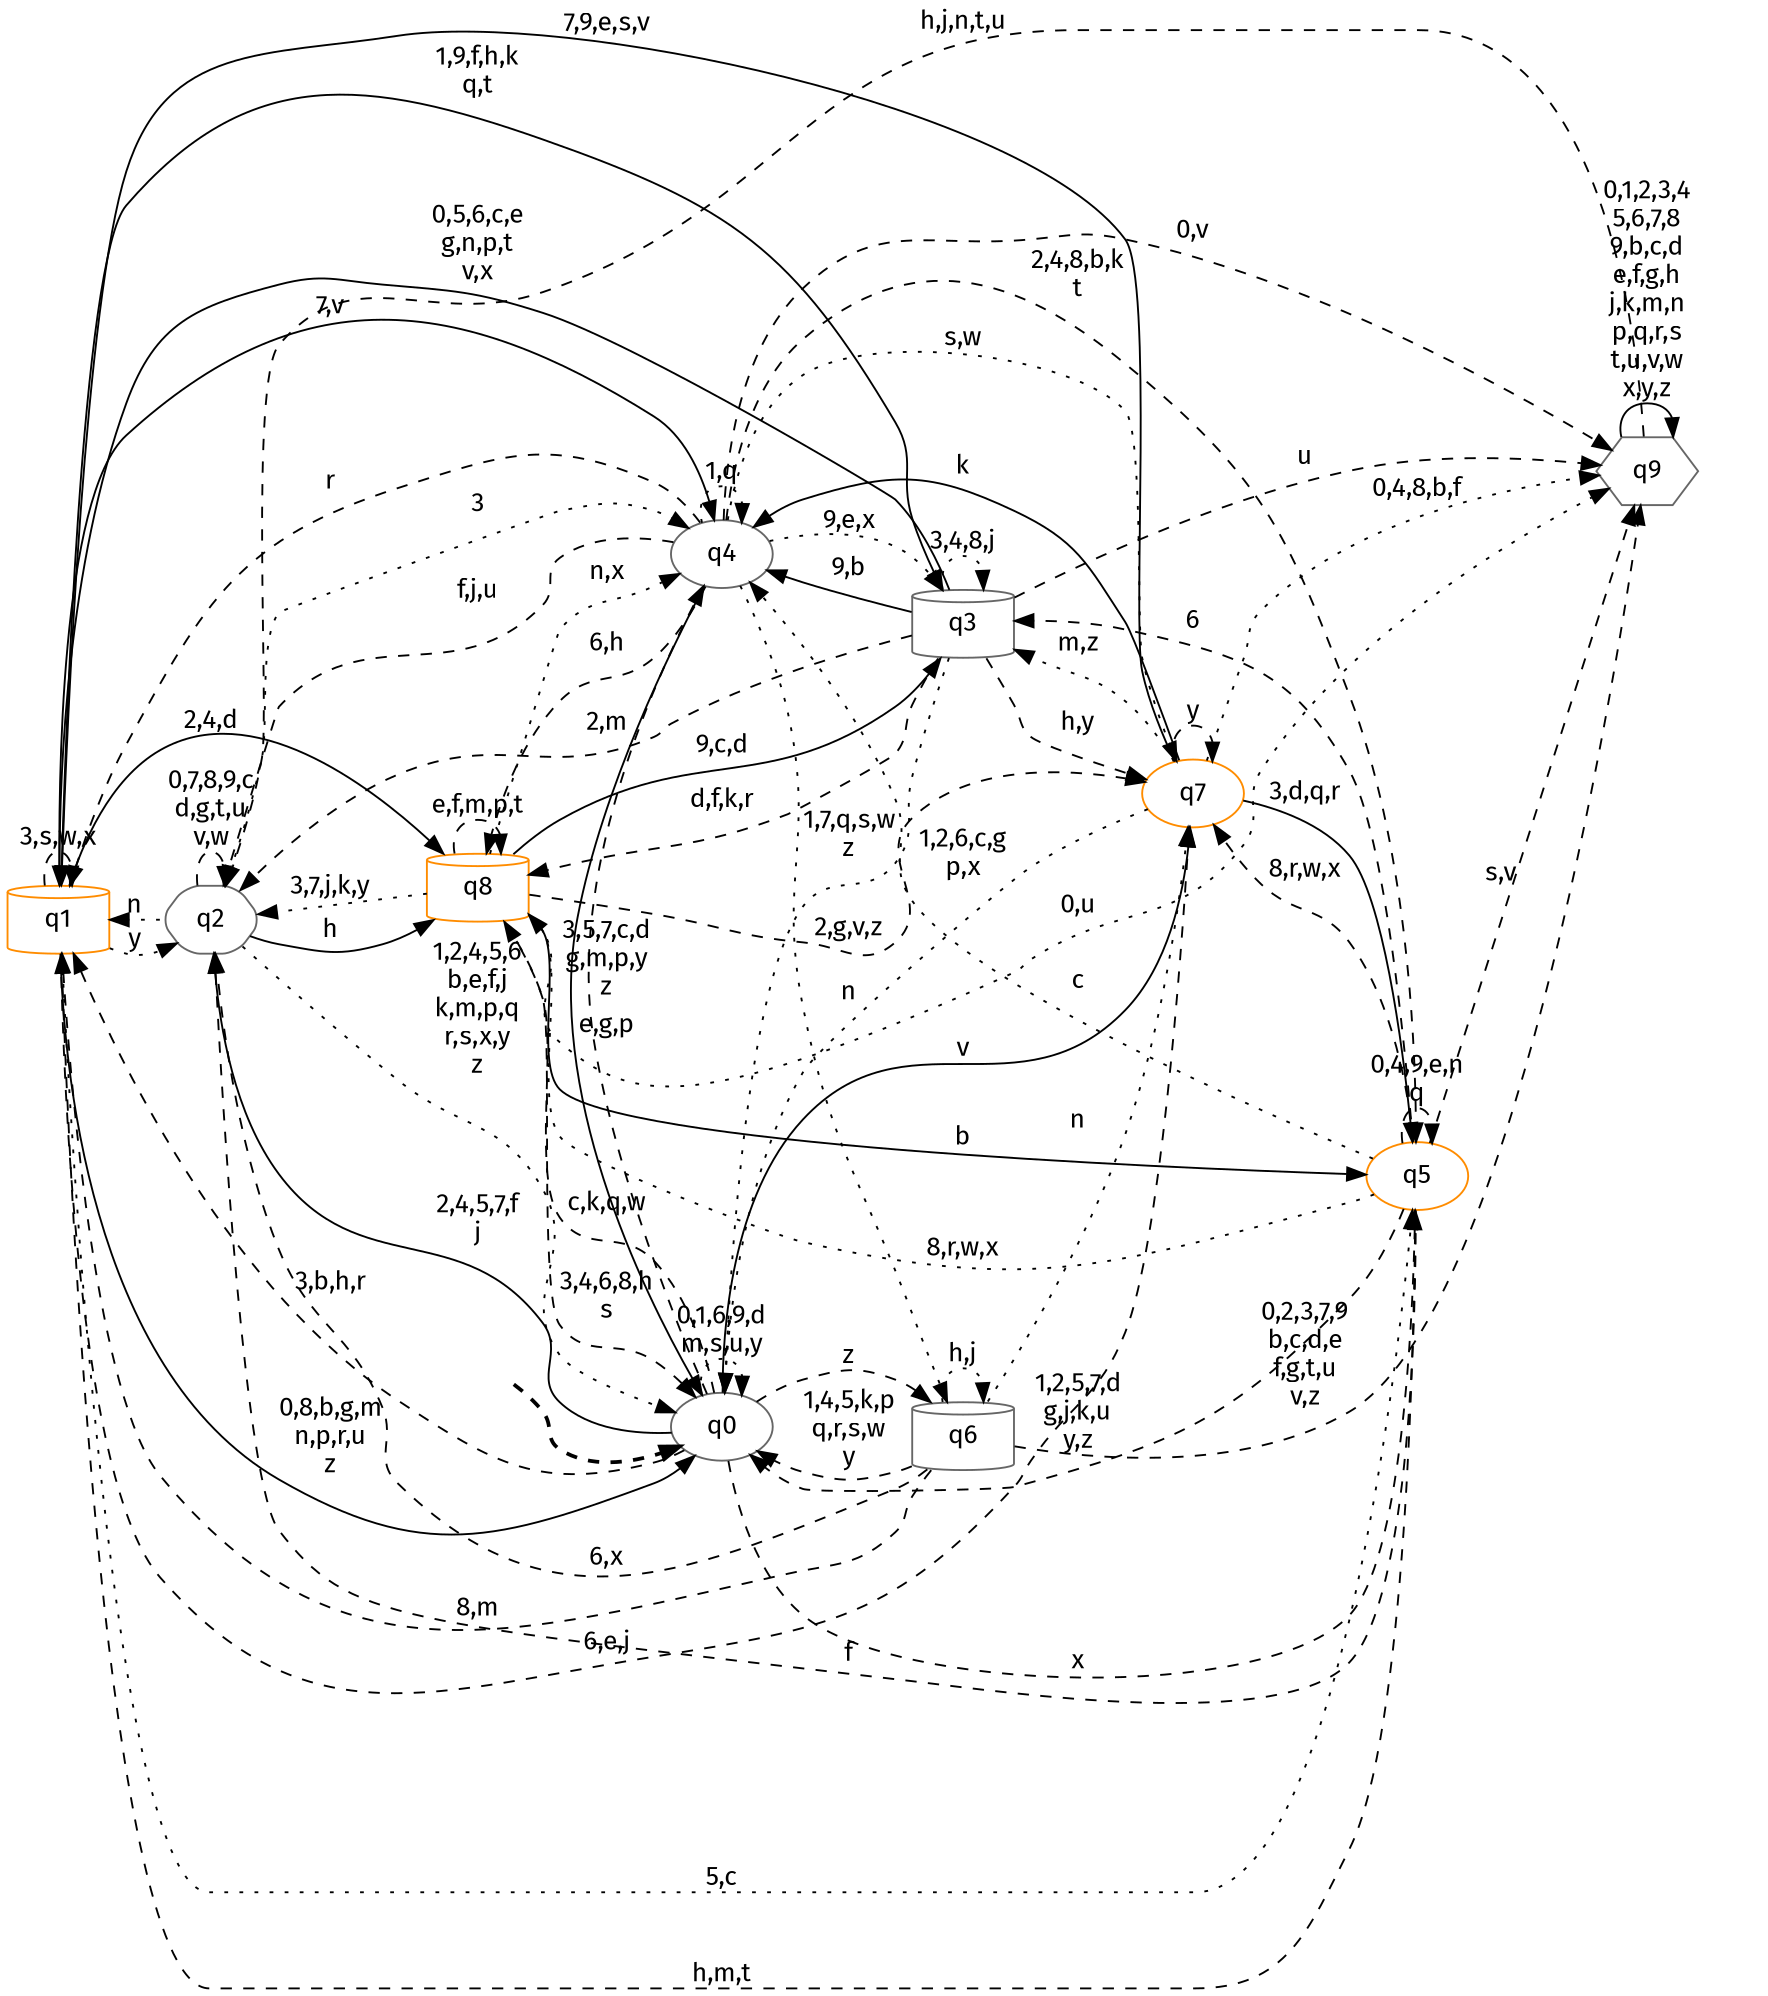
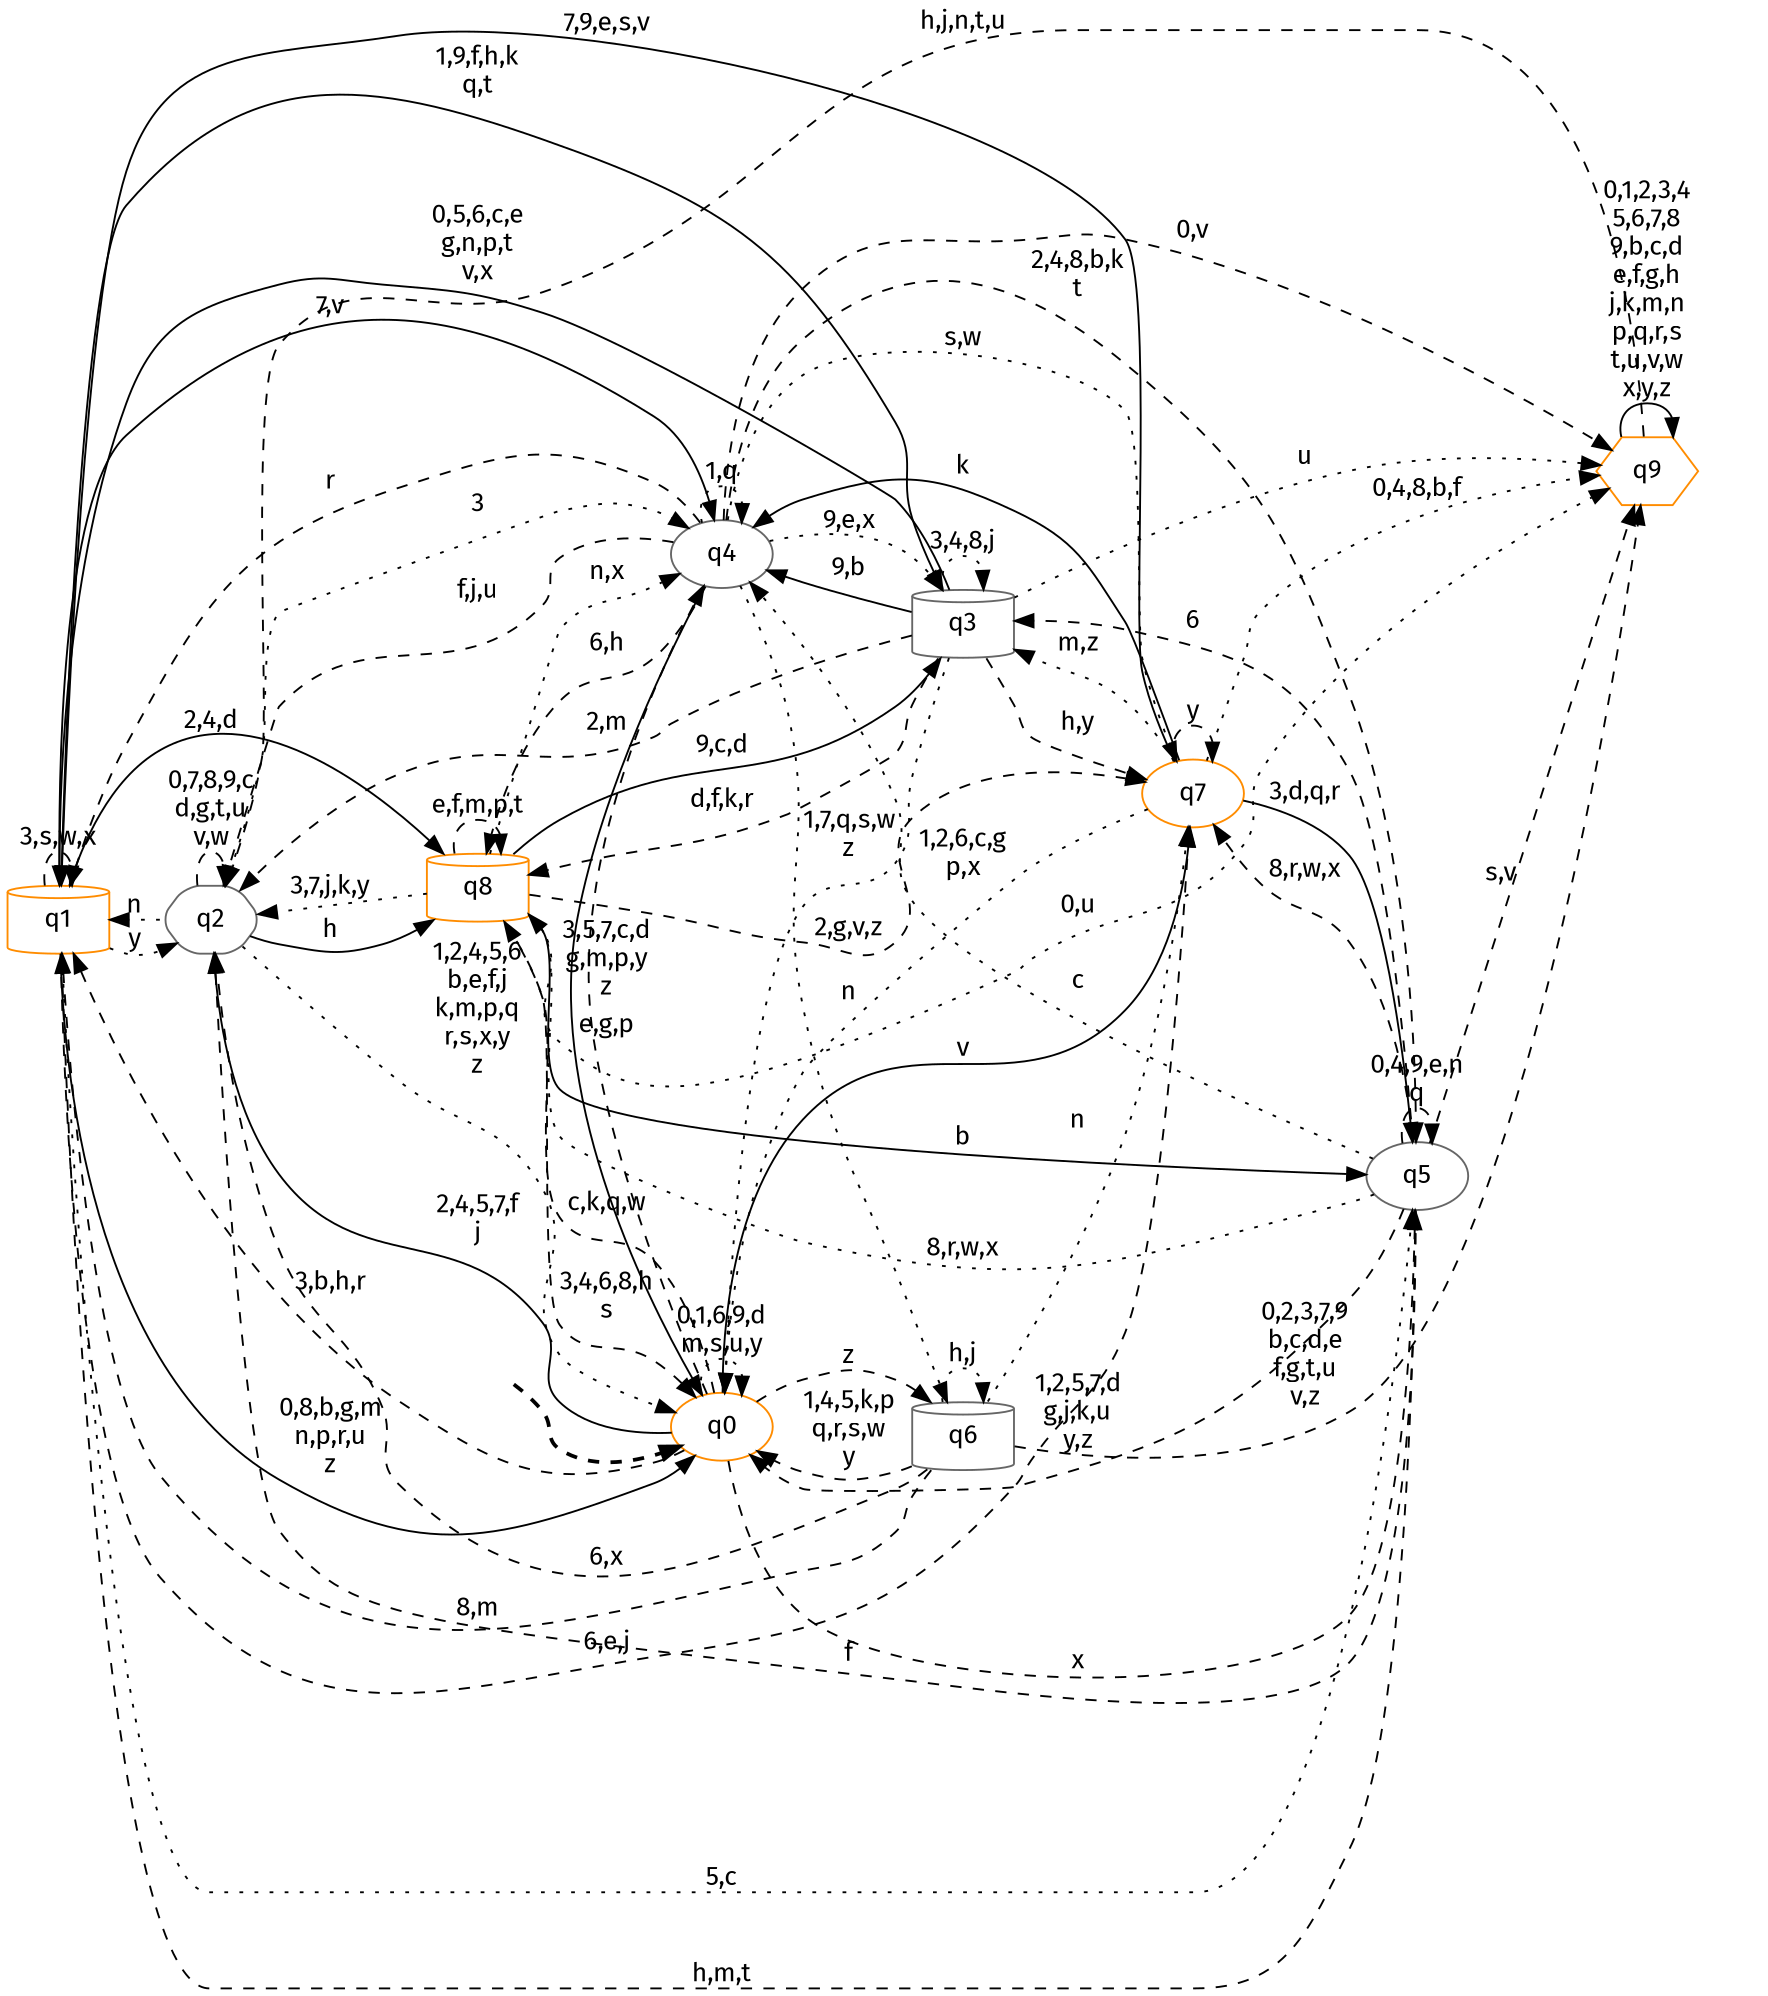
(1647, 471) -> (1647, 471)
(1289, 487) -> (1289, 487)
(1417, 1176) -> (1417, 1176)
(722, 1427) -> (722, 1427)
